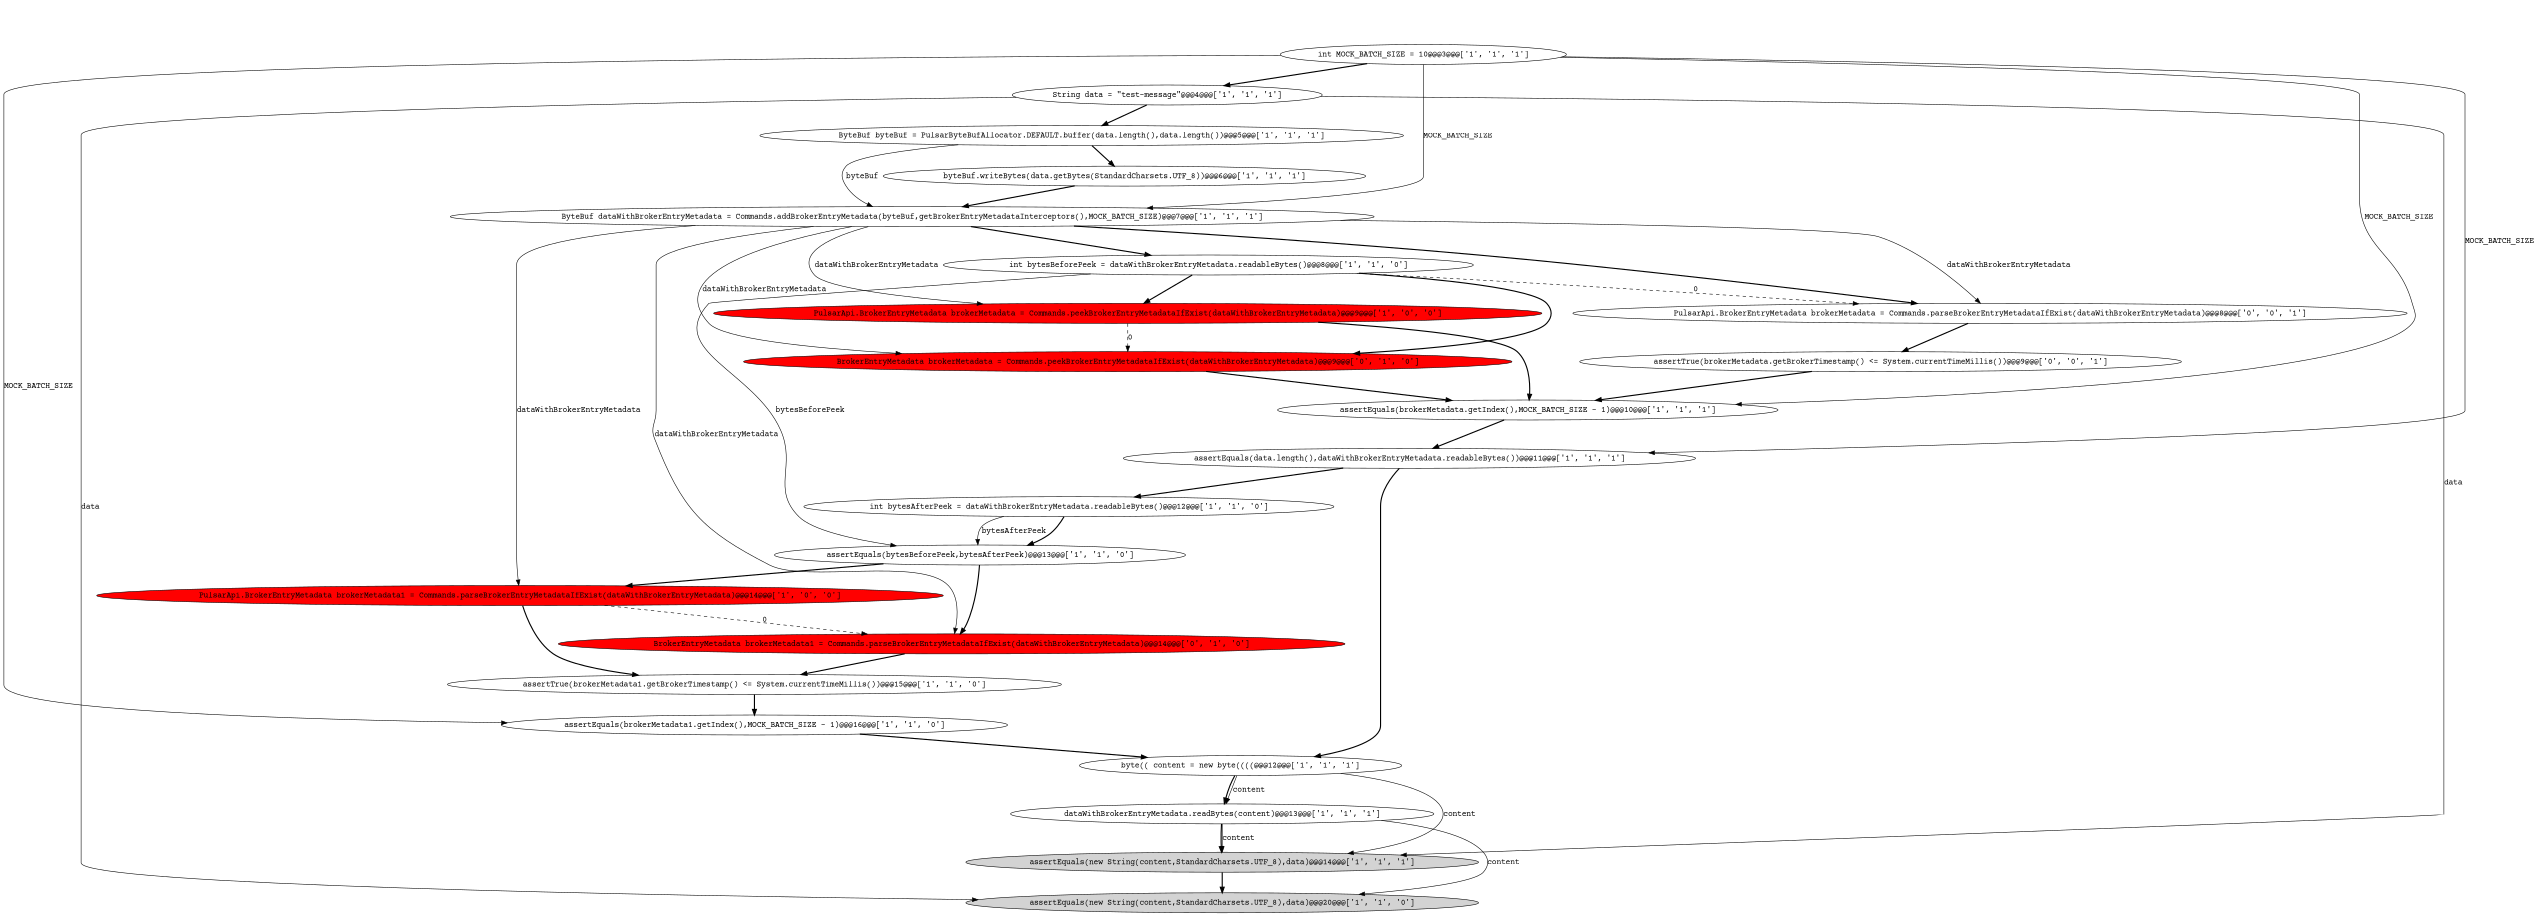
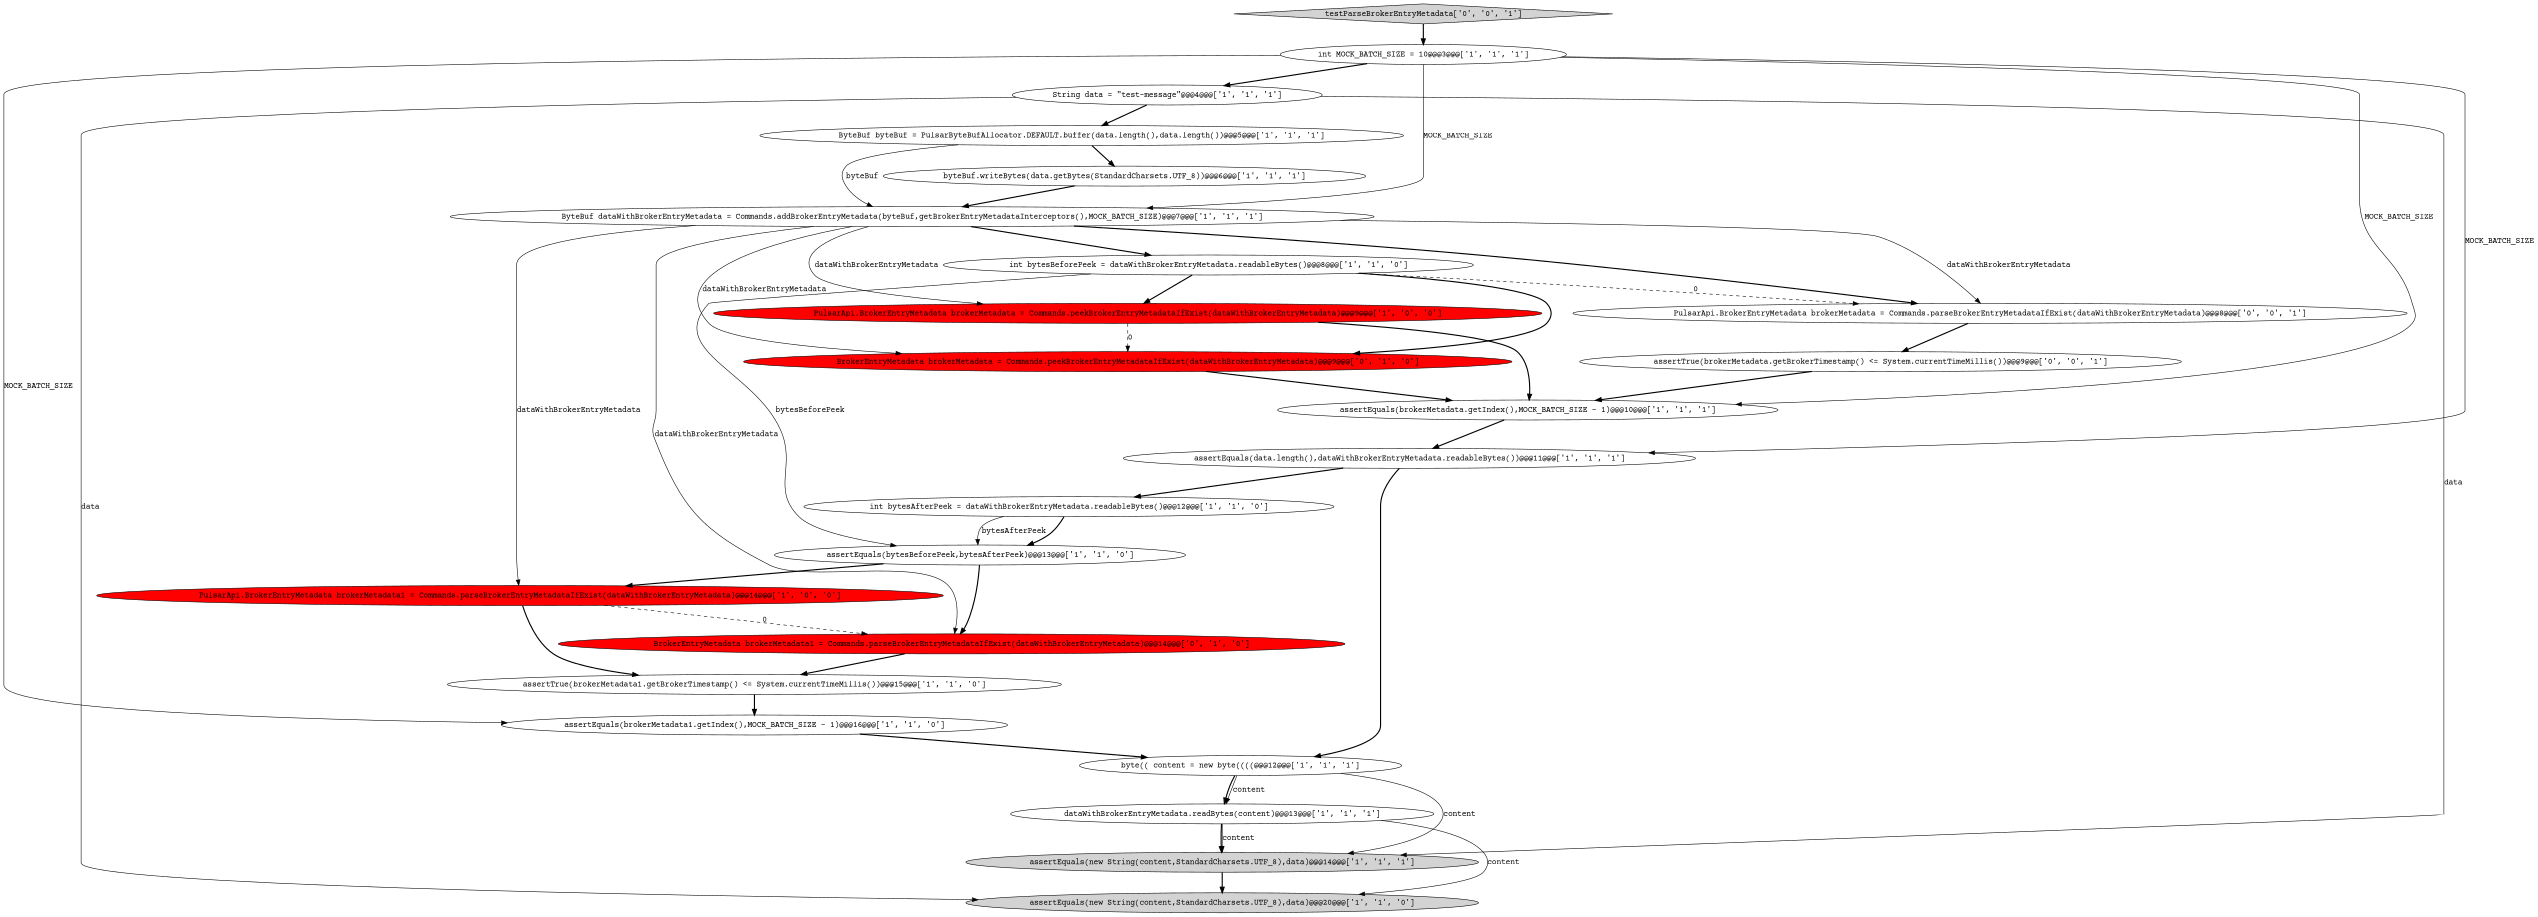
none -> (1423, 14)
